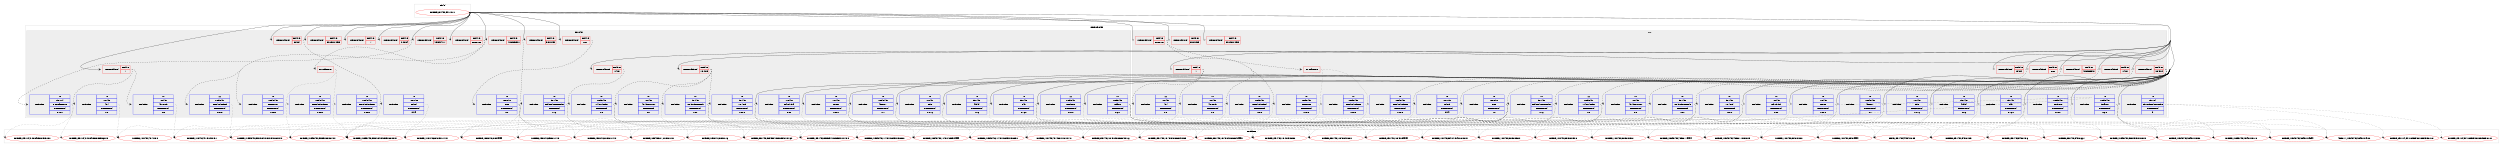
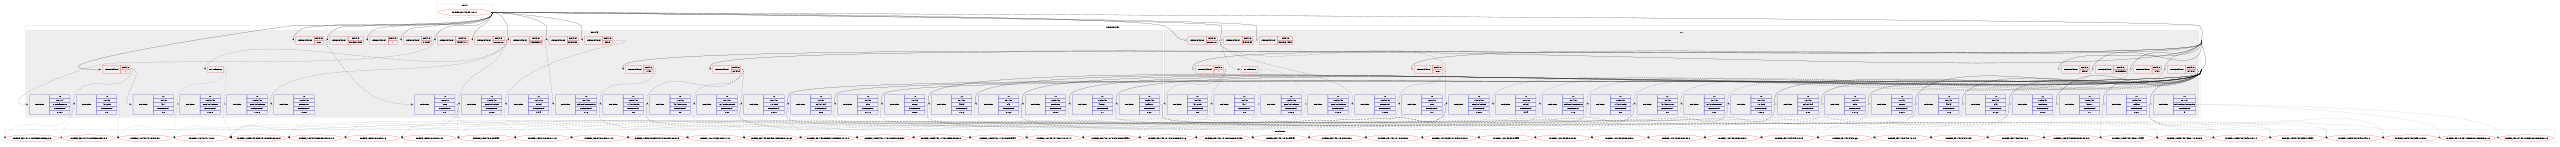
(545, 138) -> (542, 138)
(658, 138) -> (429, 138)
none -> (1902, 138)
(1902, 138) -> (1789, 138)
(2354, 138) -> (2354, 138)
